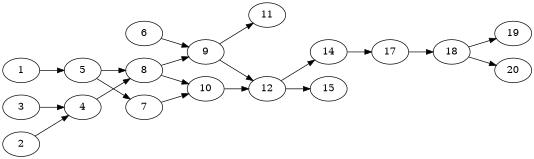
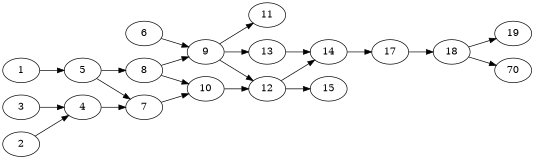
none -> (267, 52)
(513, 70) -> (513, 70)
(109, 91) -> (110, 107)
